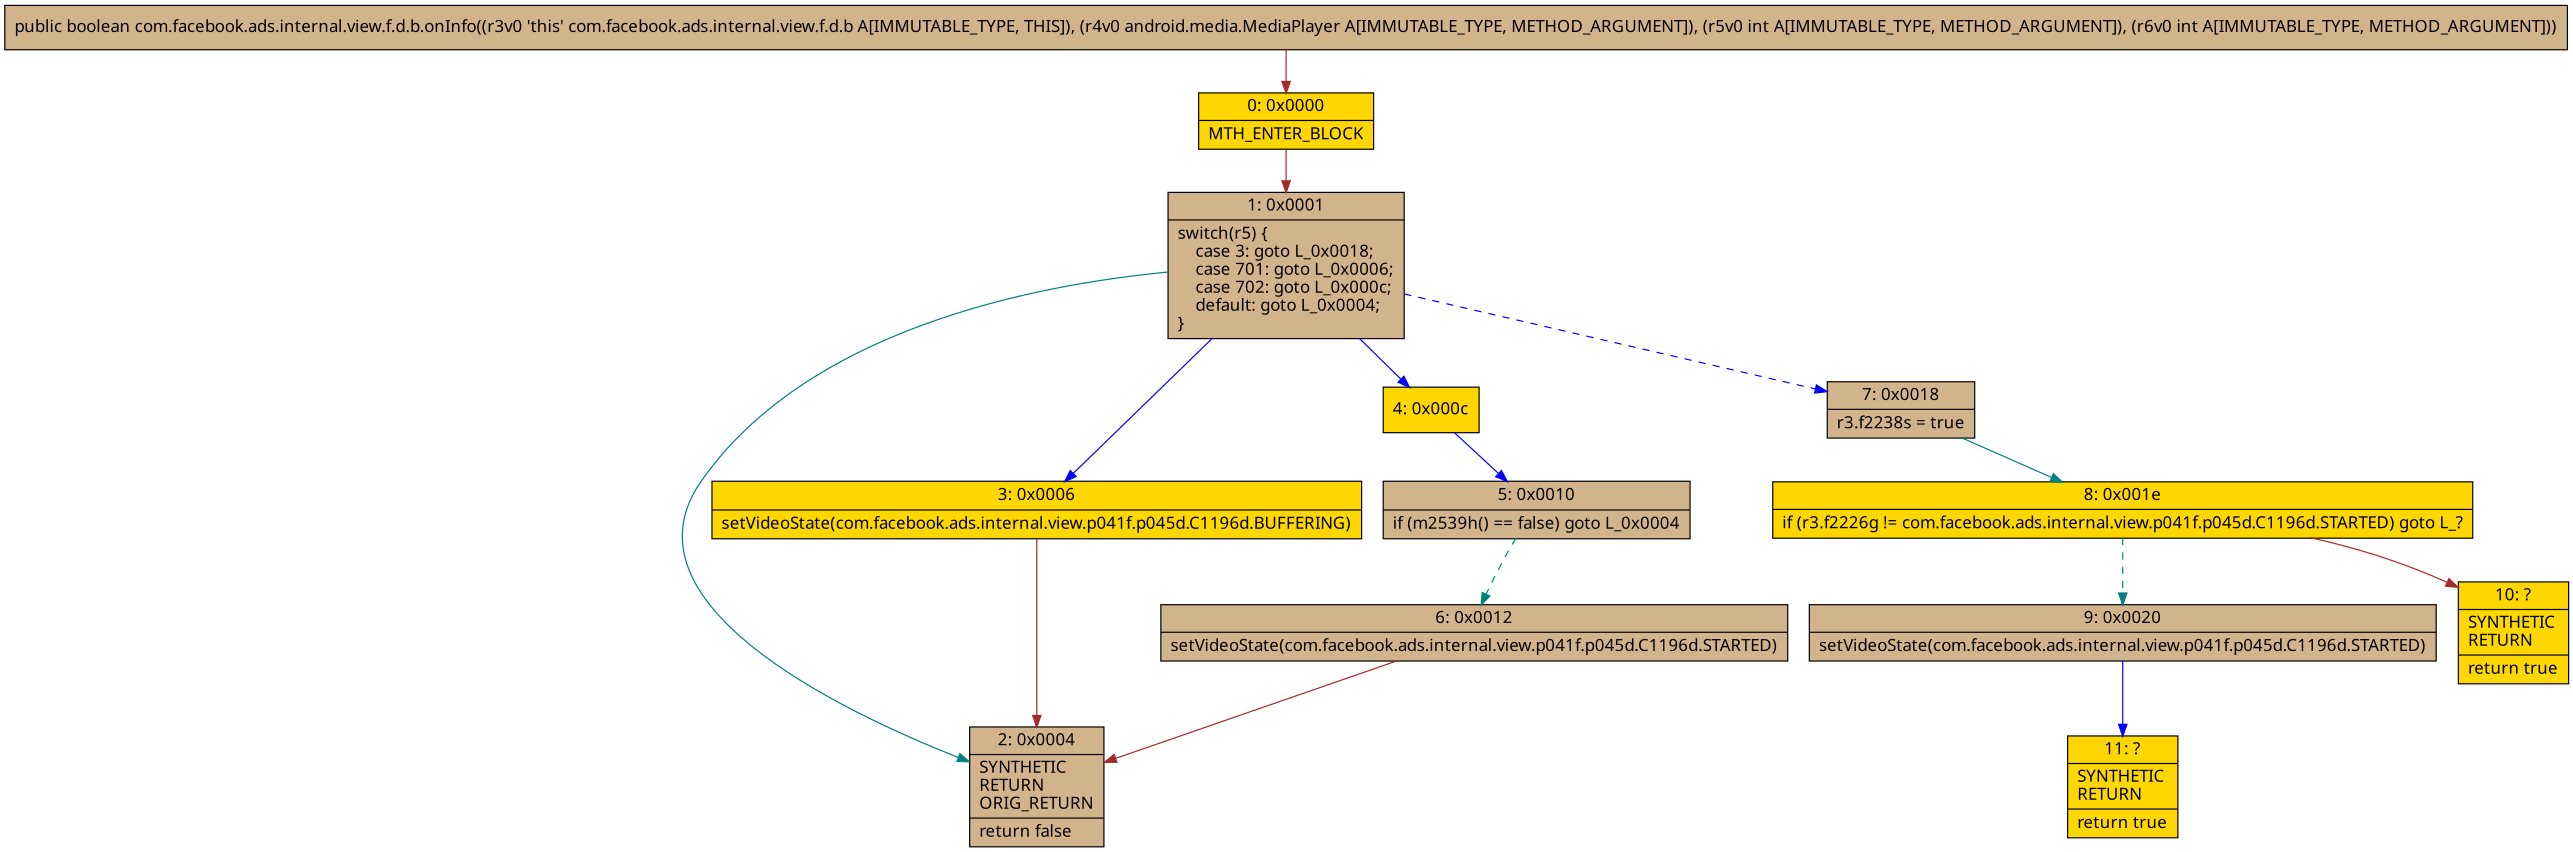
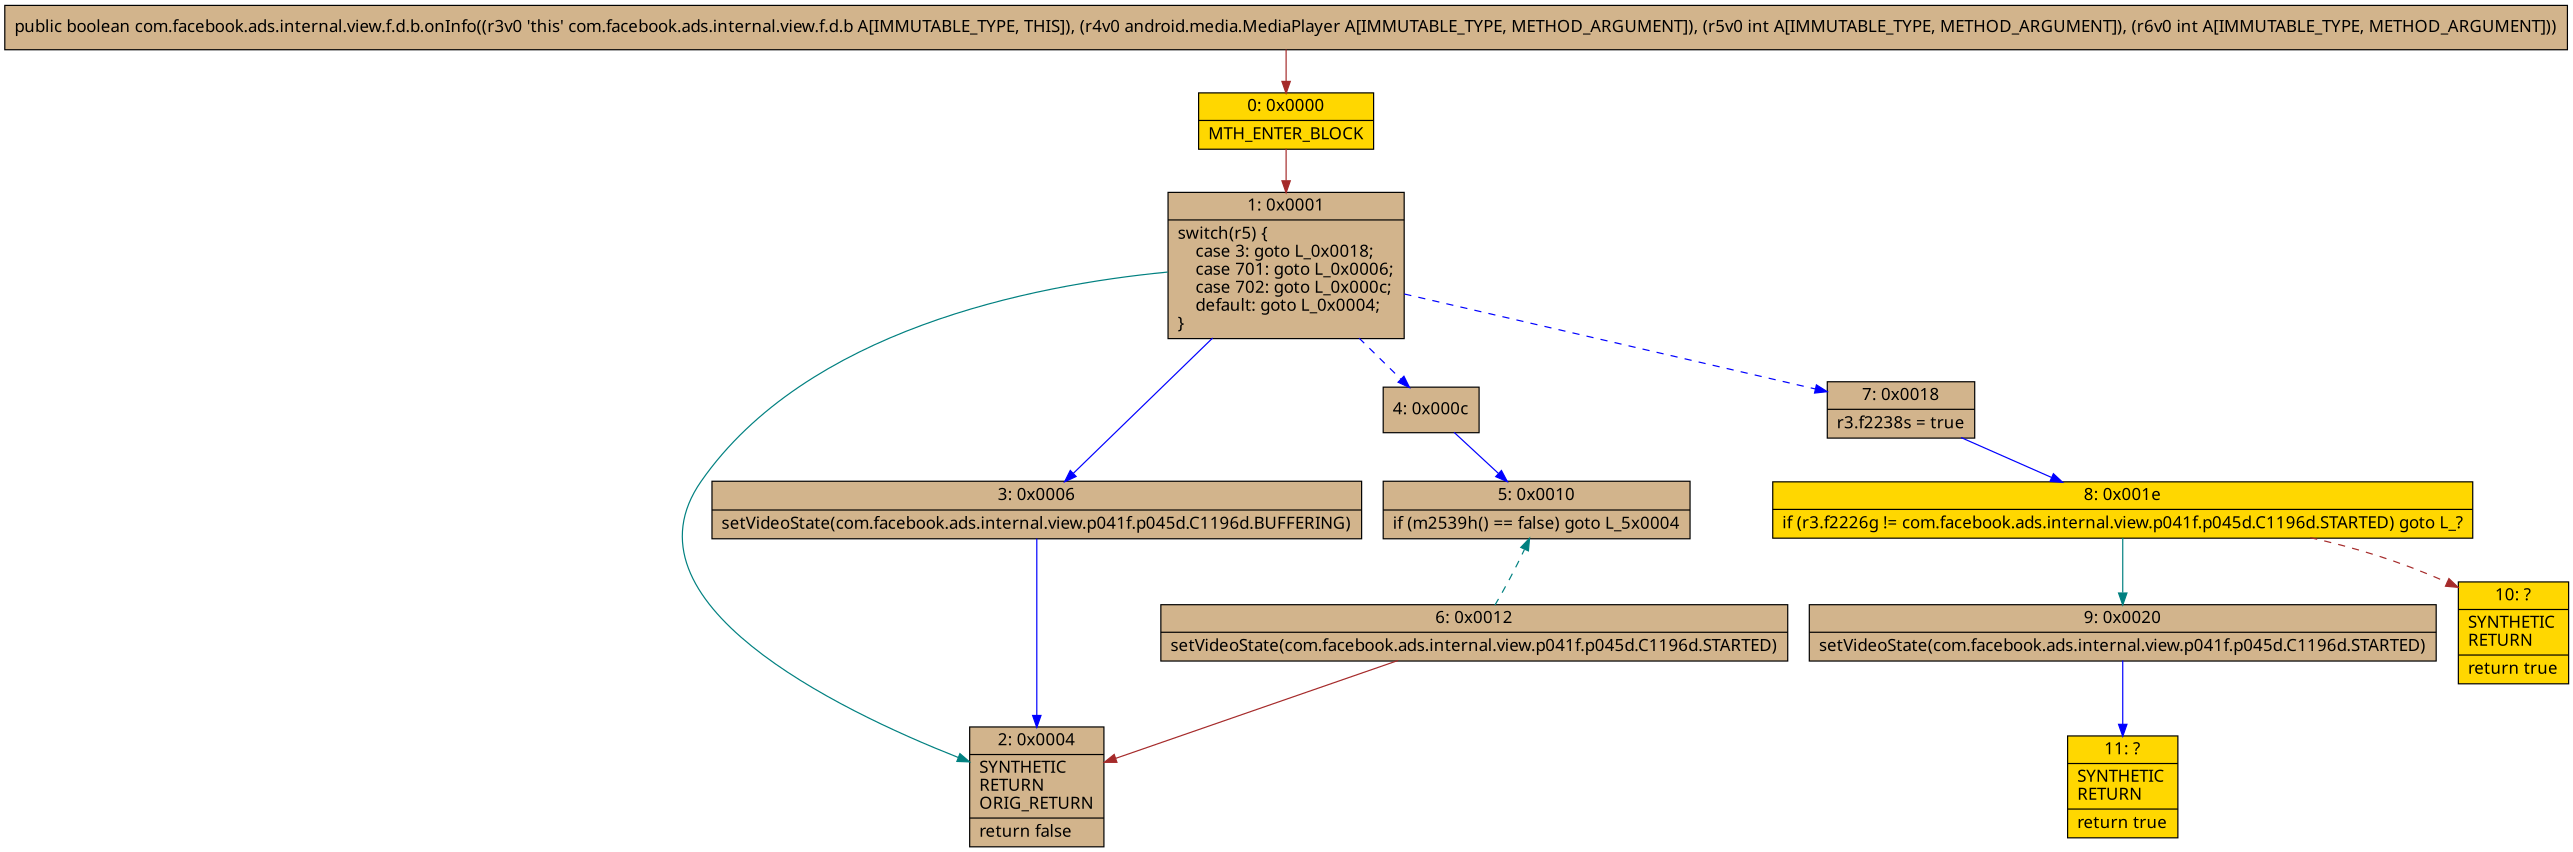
(1380, 359) -> (1380, 359)
(1431, 410) -> (1431, 410)
(2006, 458) -> (2006, 458)
(1037, 510) -> (1037, 510)
(1537, 524) -> (1537, 524)
(2380, 556) -> (2380, 556)
(2123, 565) -> (2123, 565)
(1500, 566) -> (1510, 578)
(1037, 627) -> (1037, 627)
